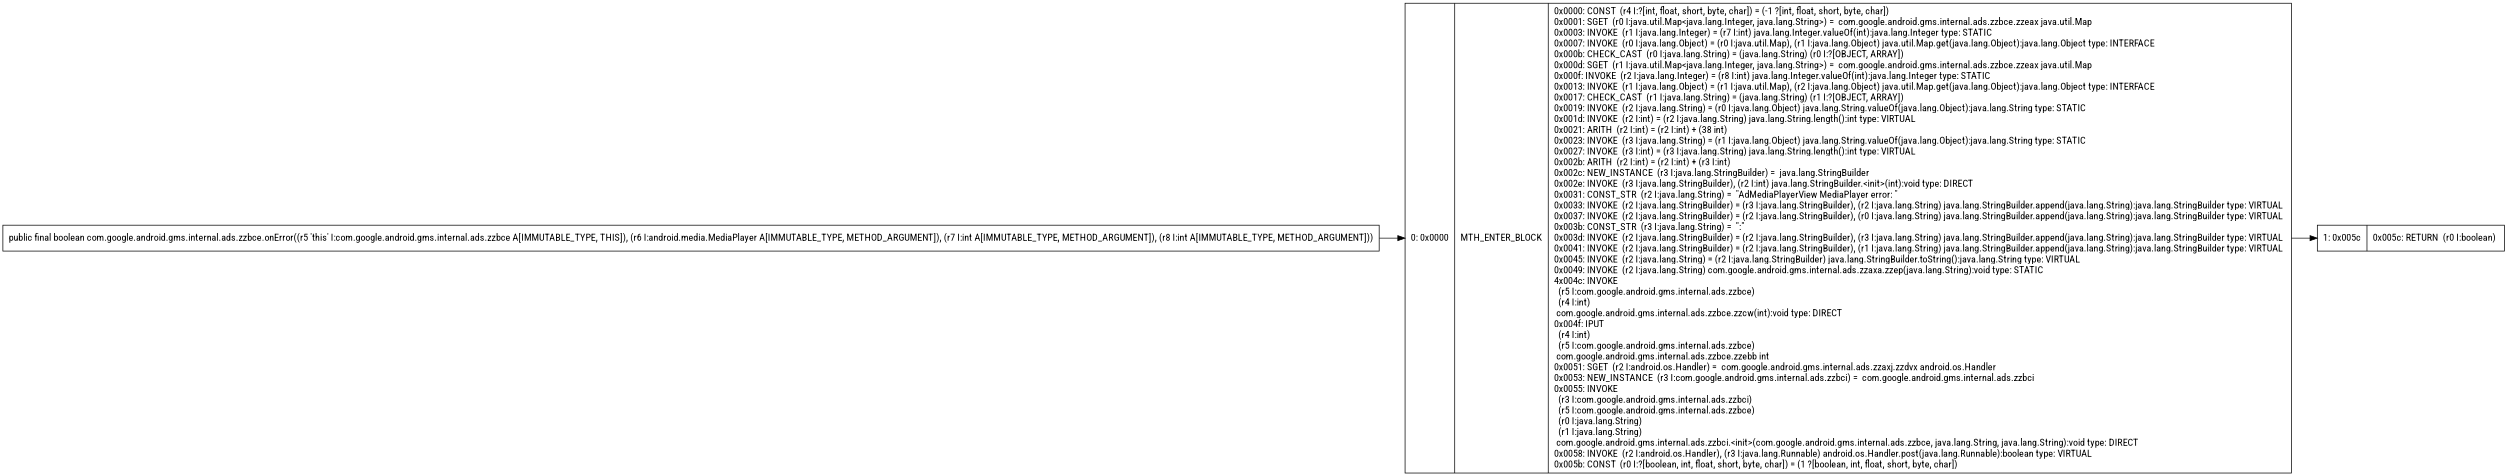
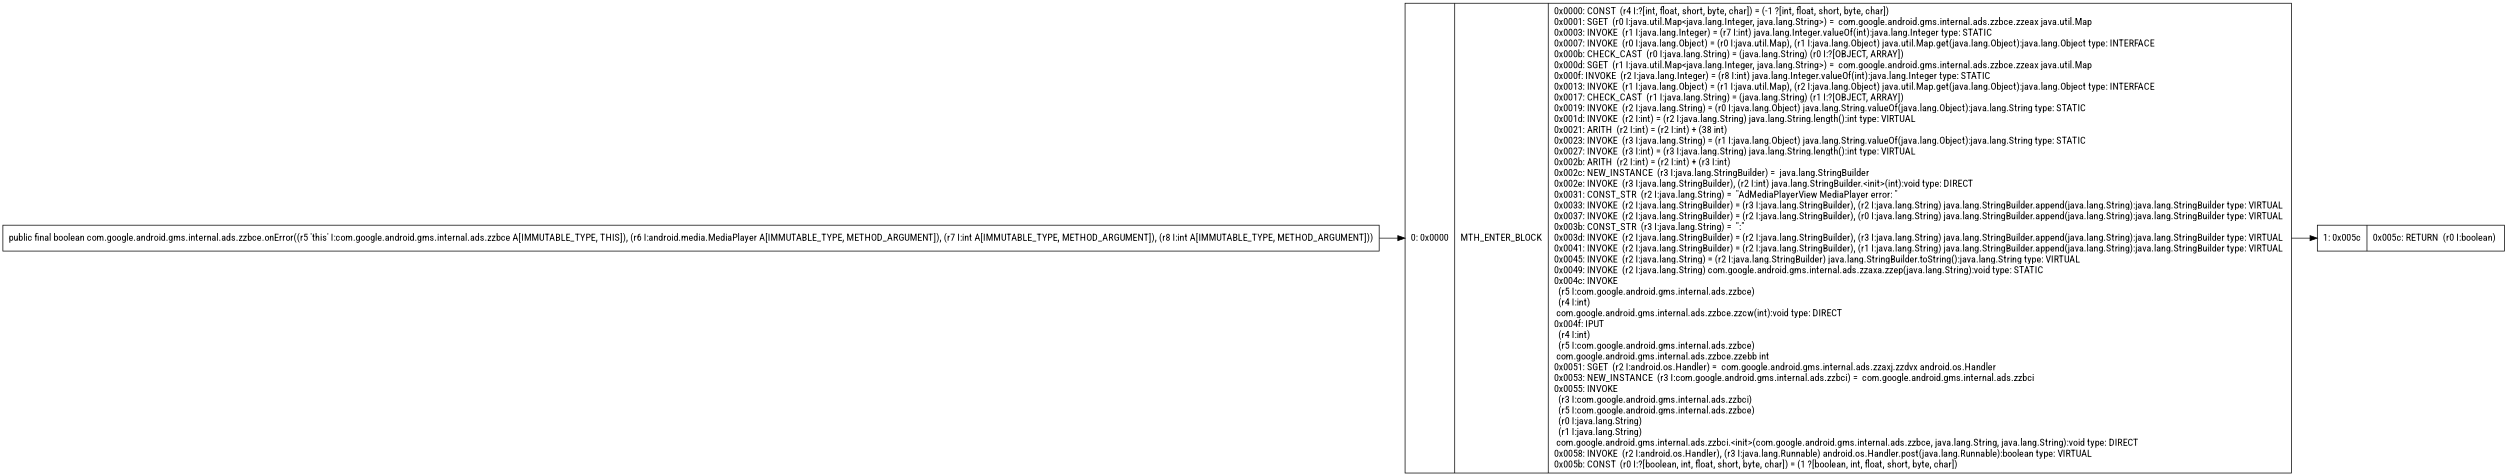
(1588, 281) -> (1588, 281)
